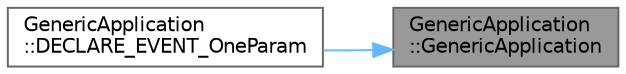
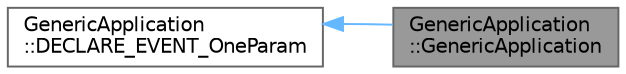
(348, 50) -> (368, 24)
